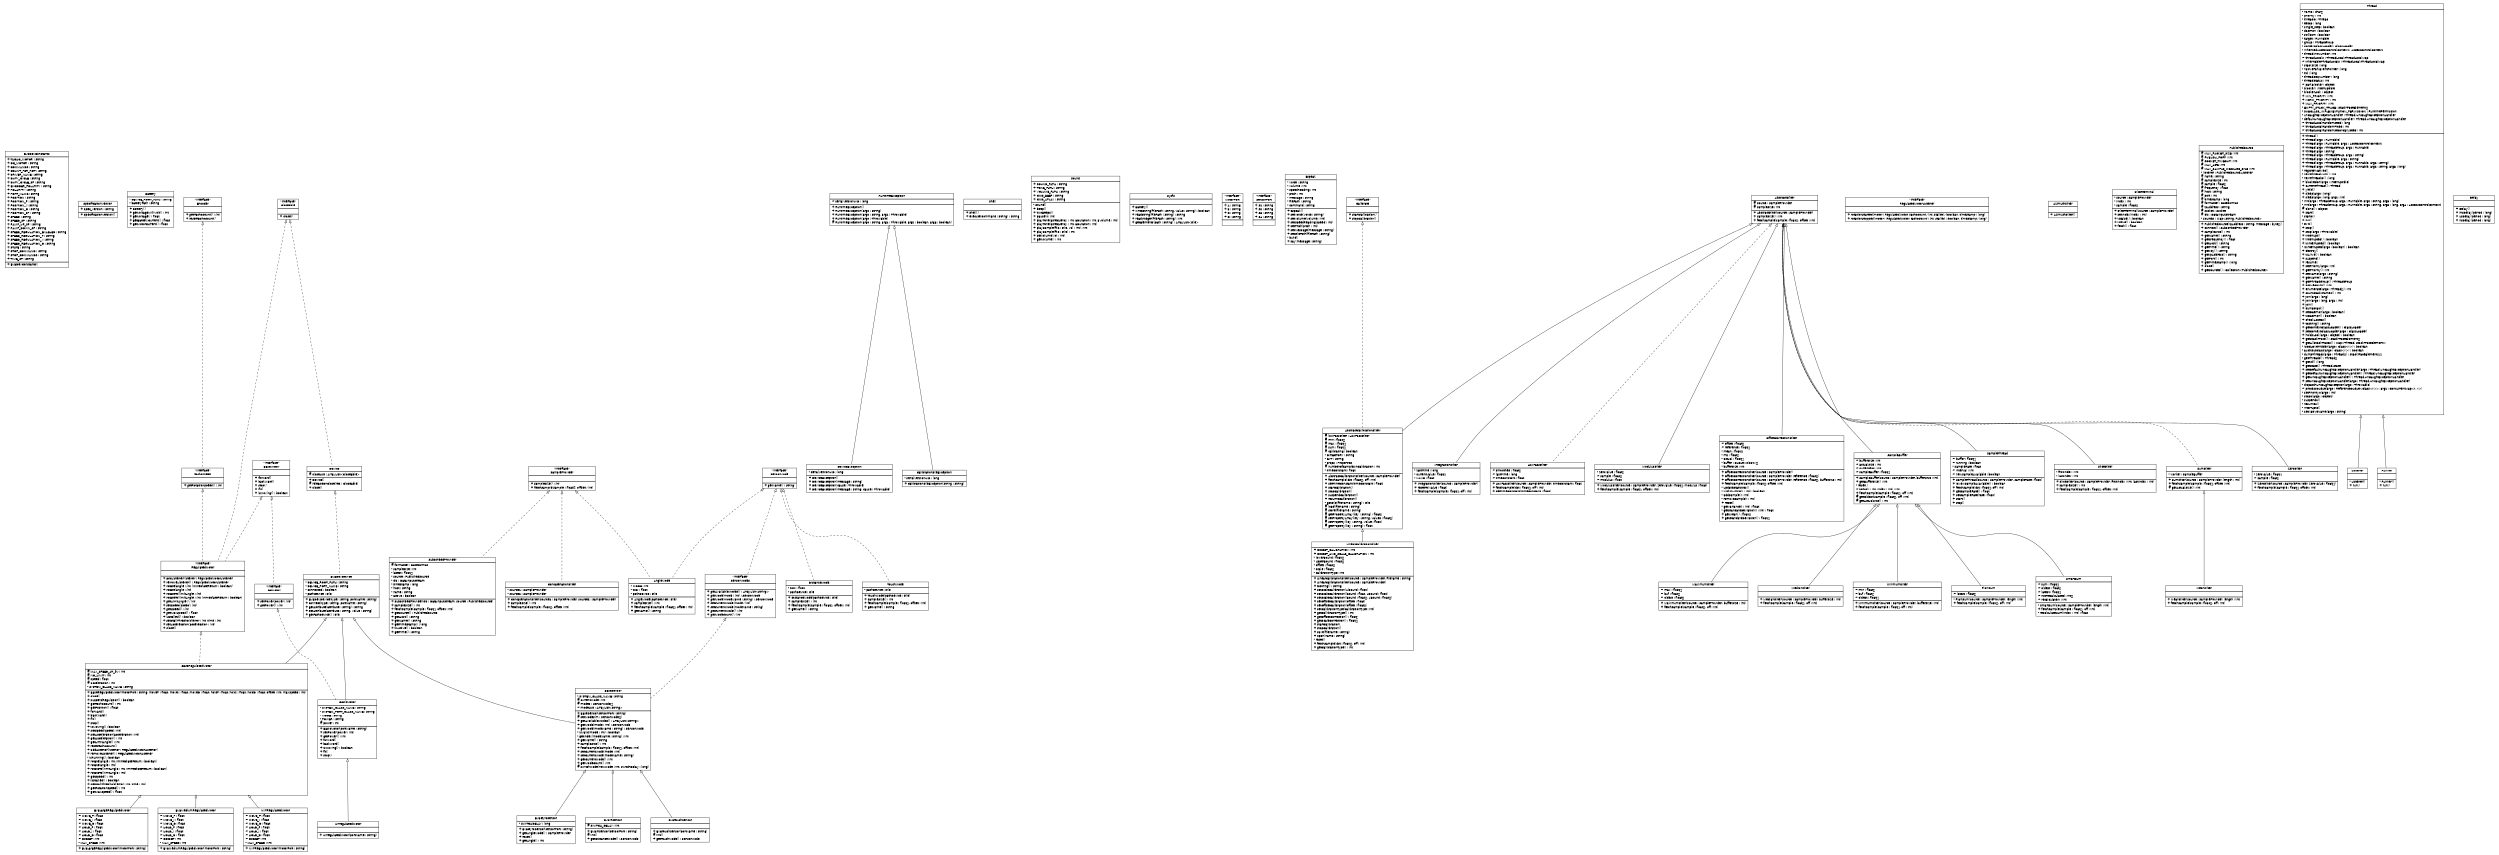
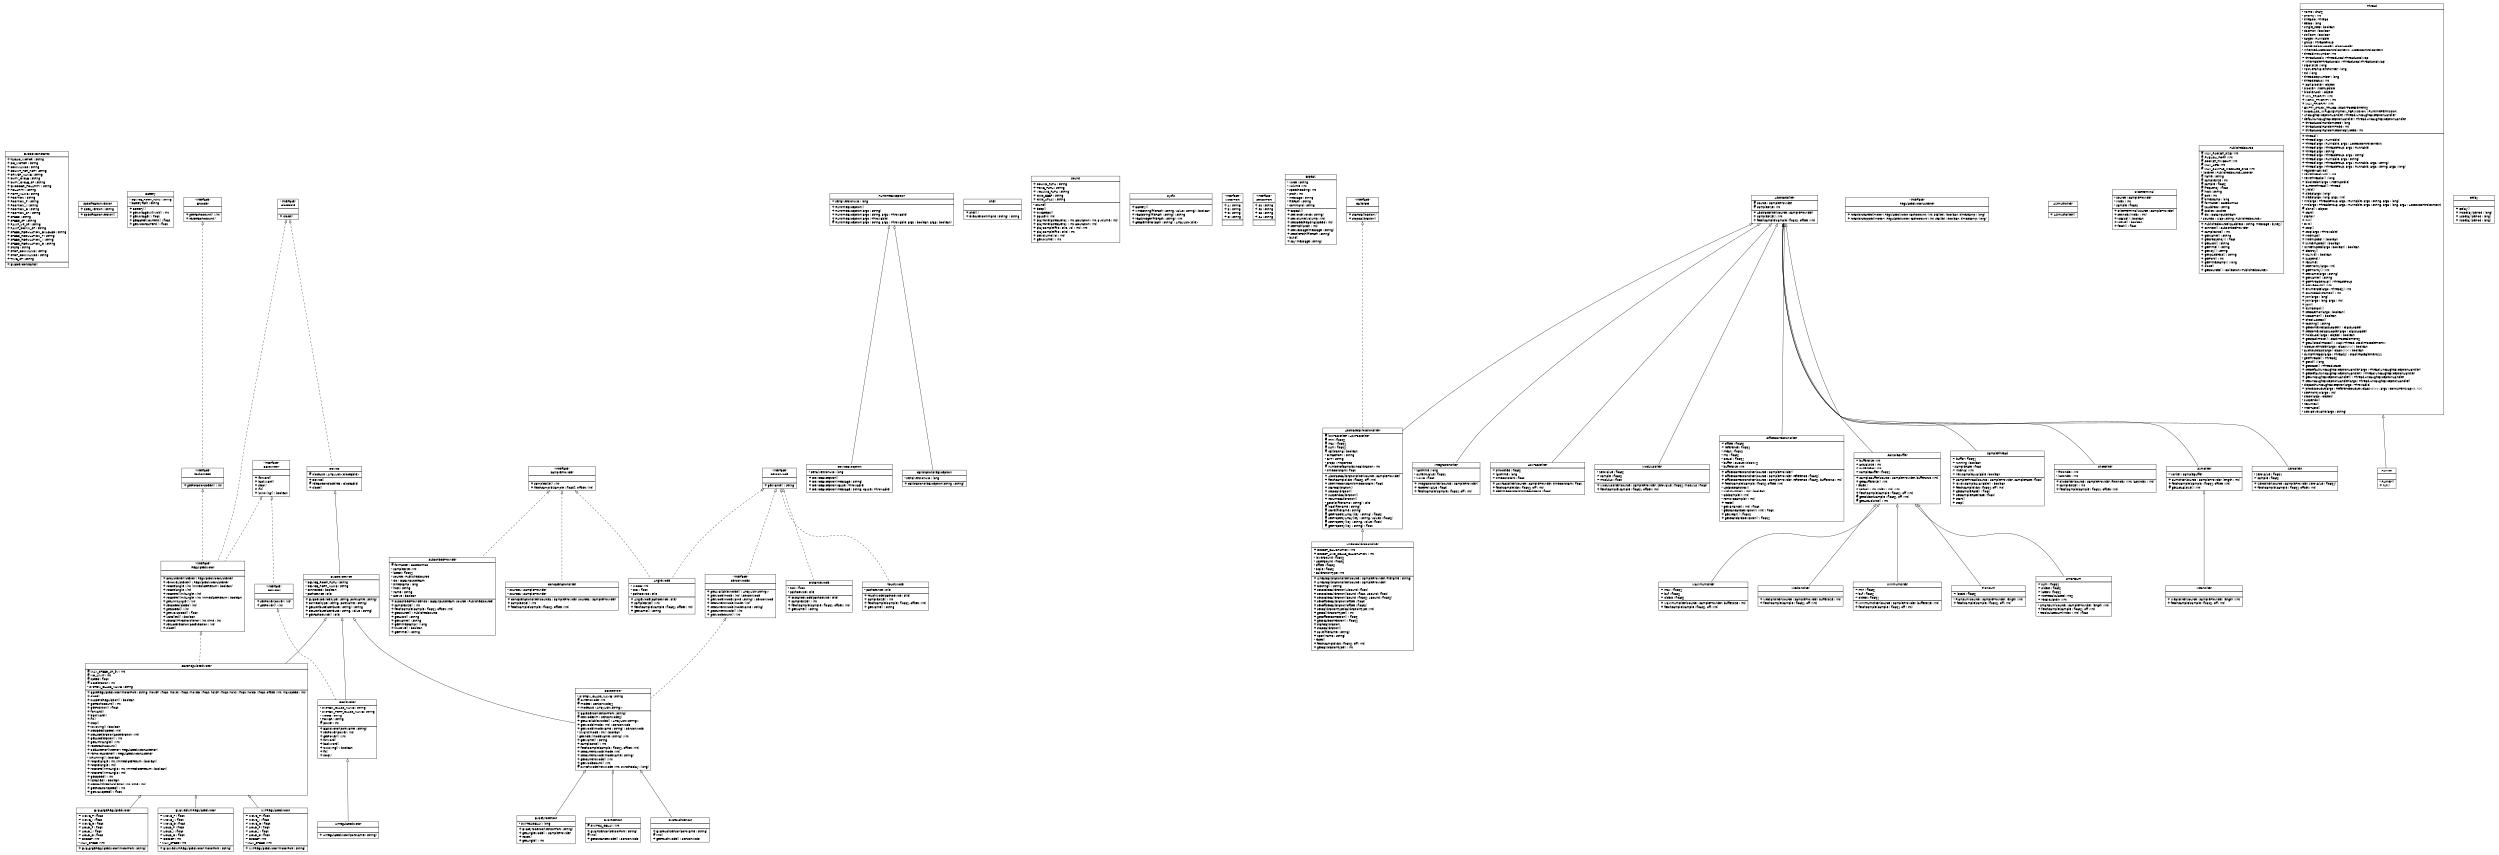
(1661, 344) -> (1661, 344)
(1925, 425) -> (1925, 425)
(2357, 478) -> none
(338, 534) -> (338, 534)
